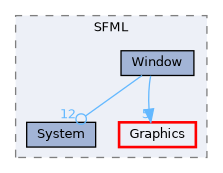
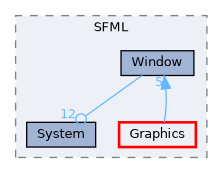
(149, 92) -> (166, 106)
